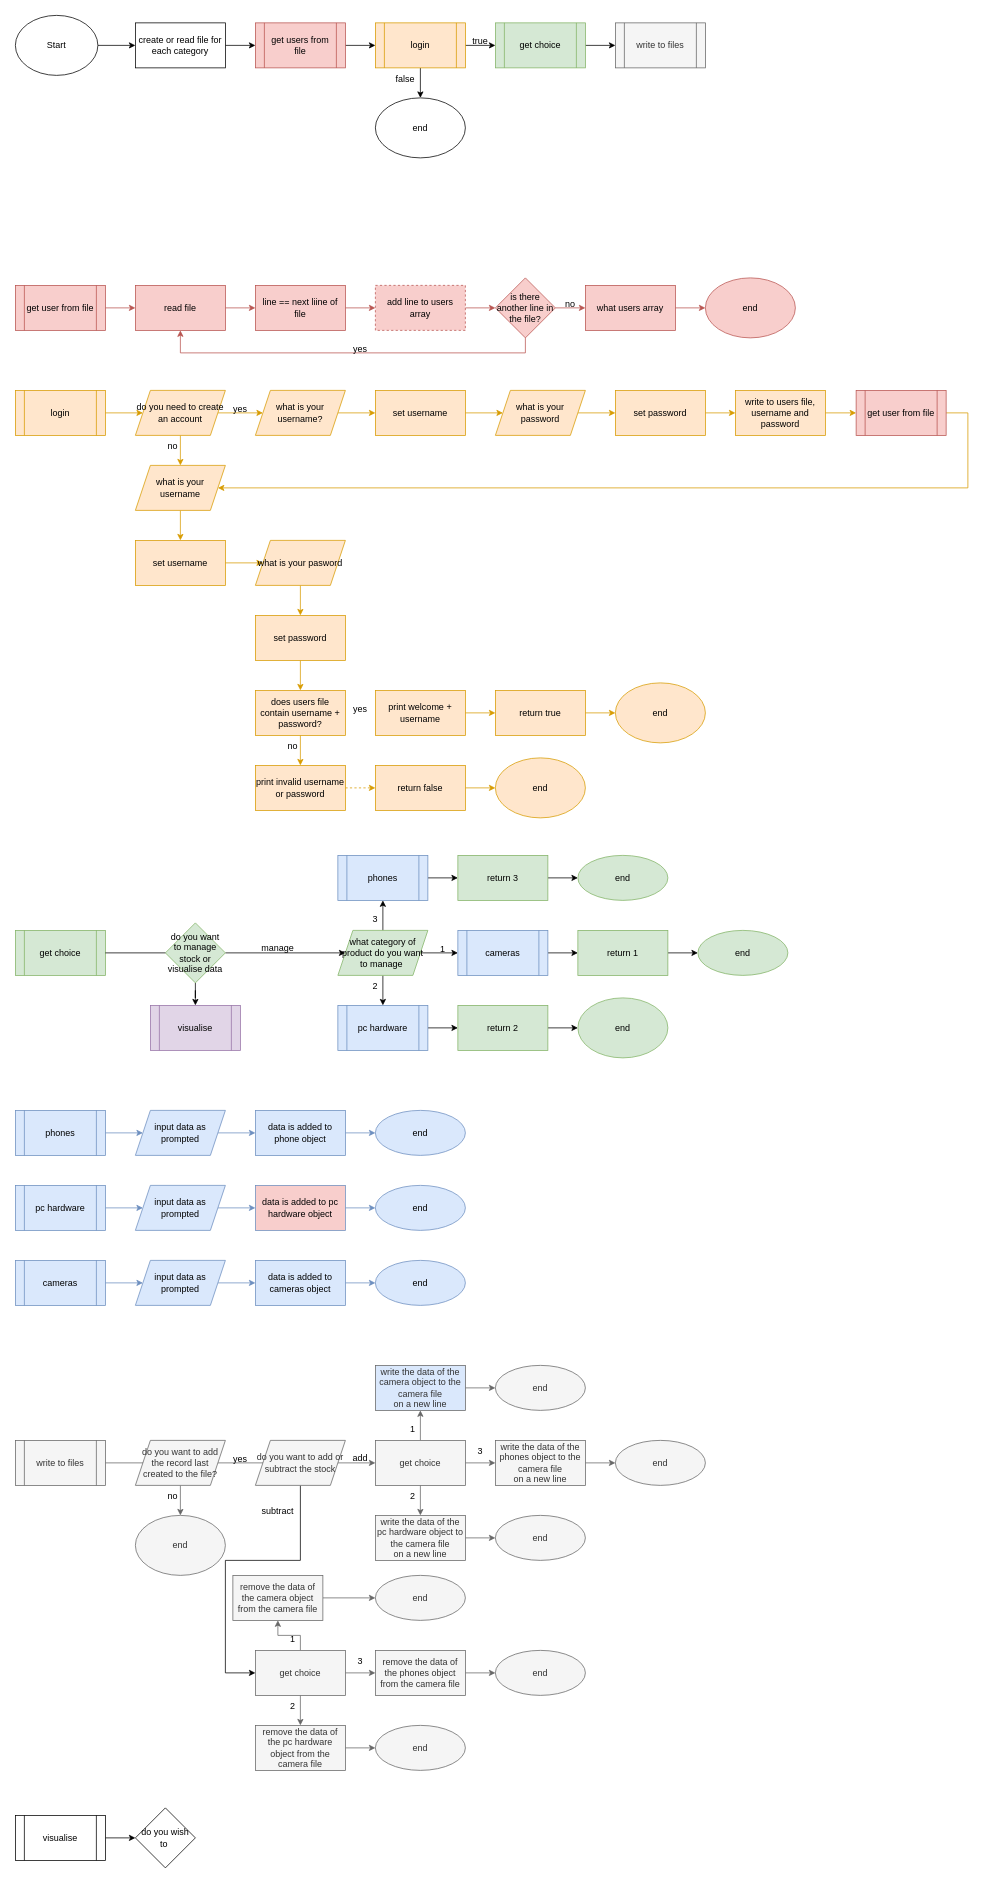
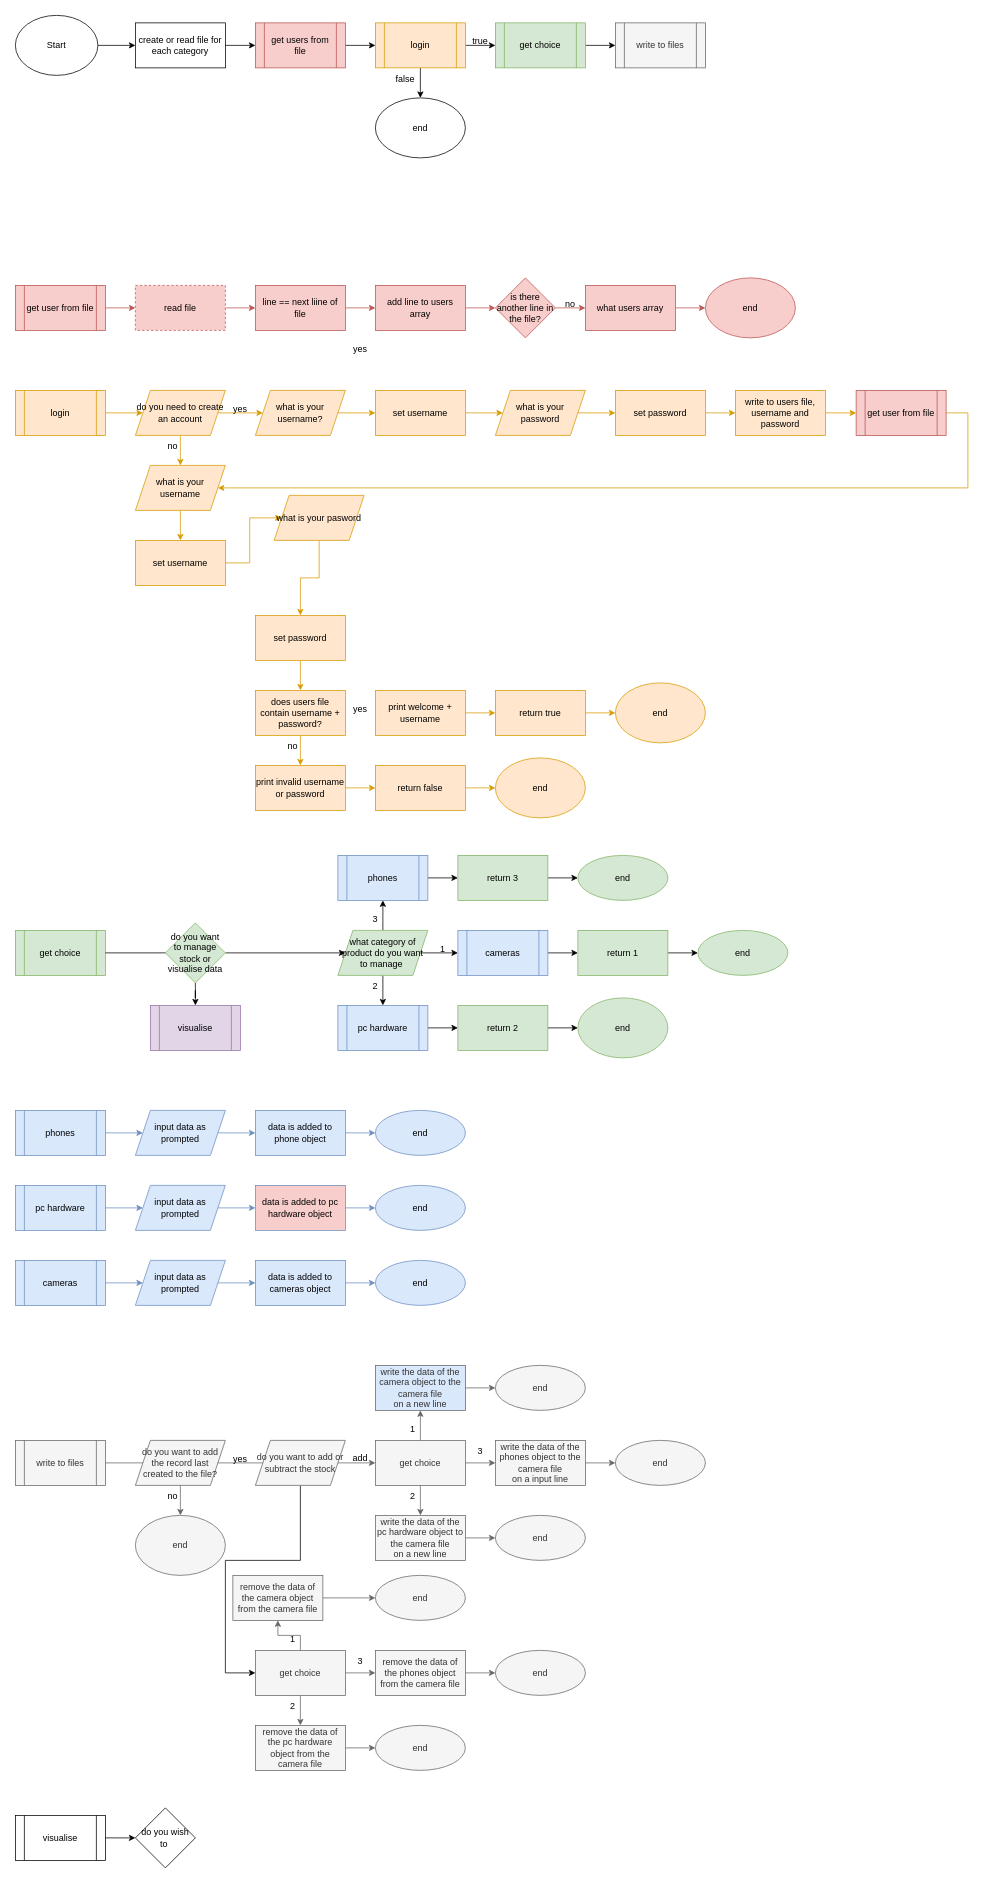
(180, 308) -> (180, 308)
(420, 308) -> (420, 308)
(180, 346) -> none
(300, 563) -> (319, 518)
(357, 788) -> (357, 788)
(278, 948) -> none
(540, 1463) -> (540, 1463)
(278, 1512) -> none
